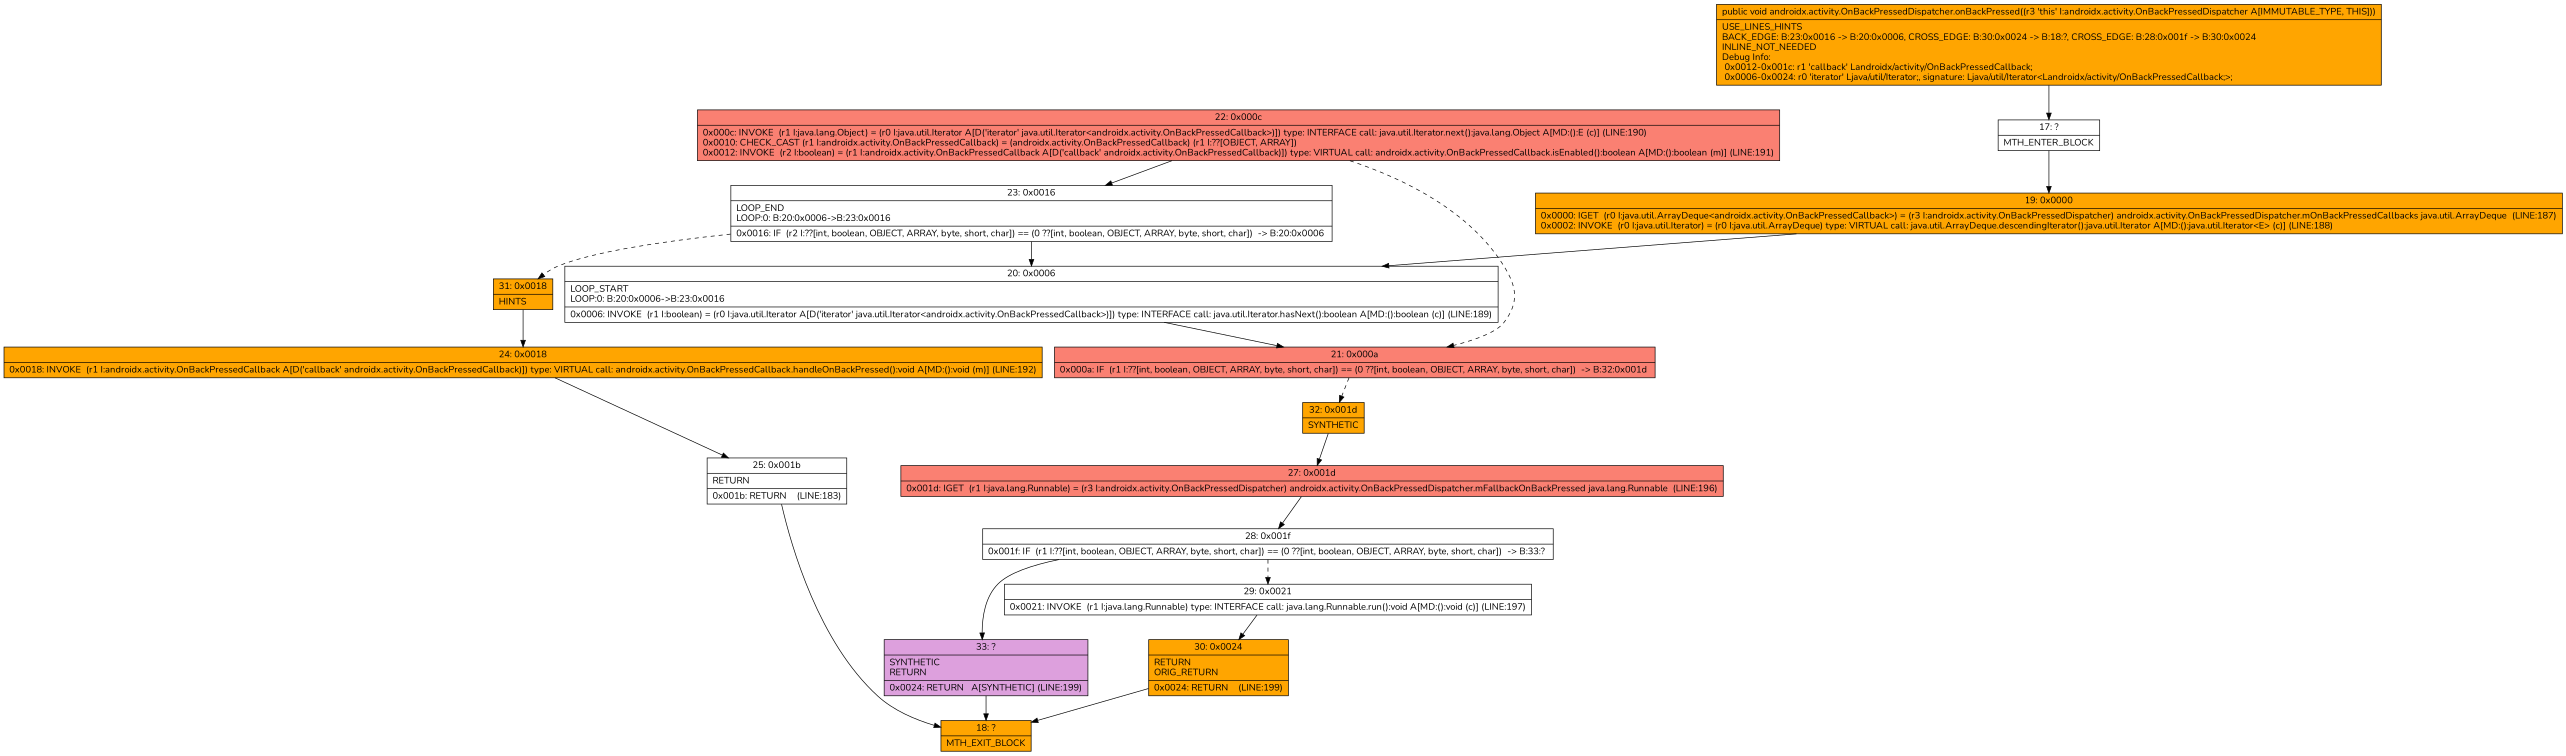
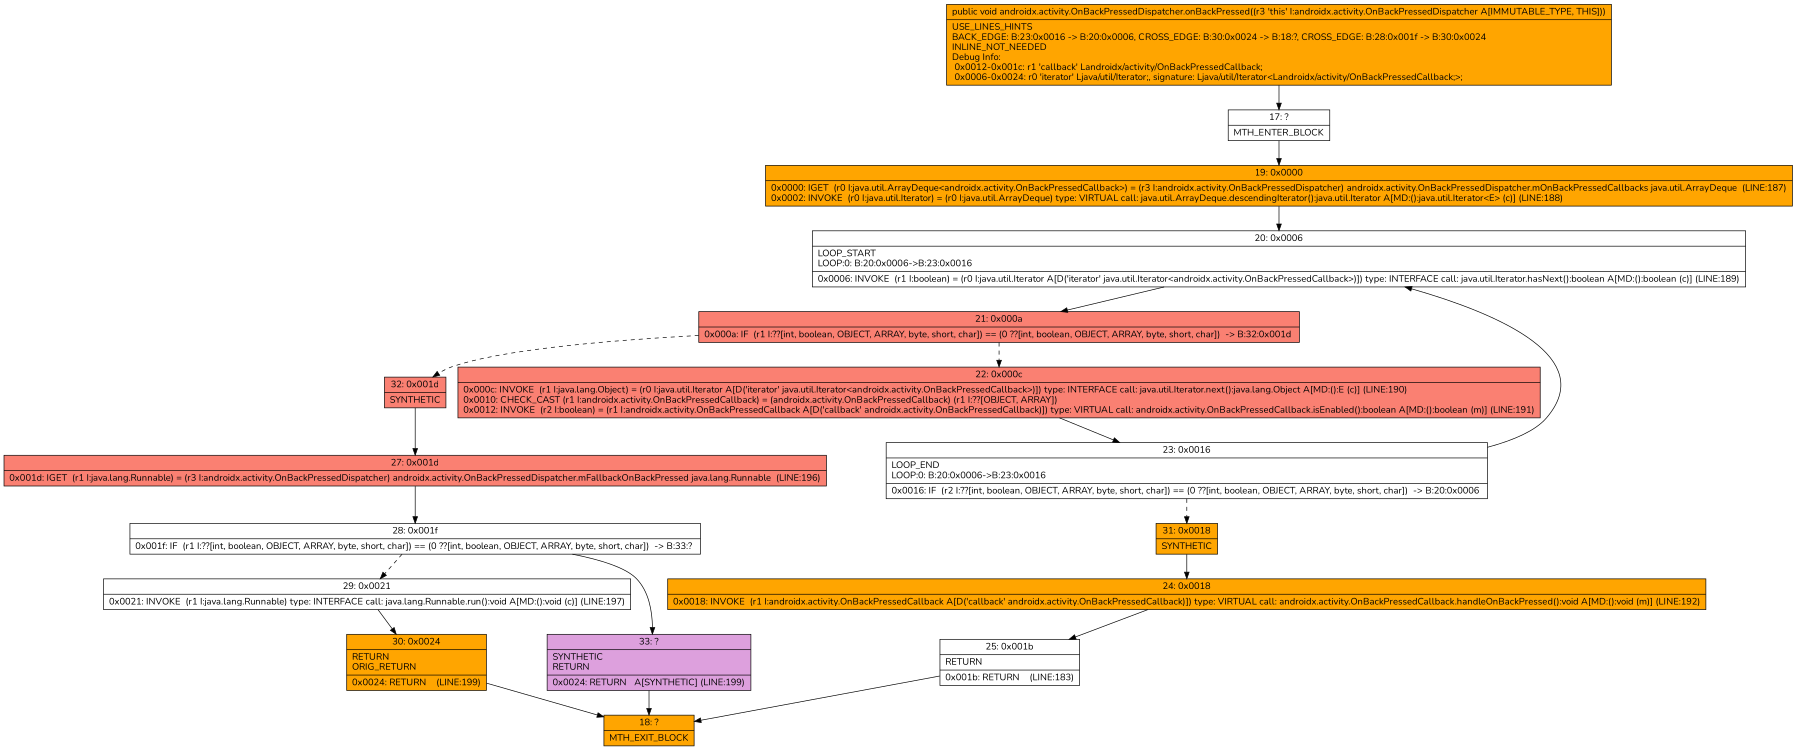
(1481, 238) -> (999, 351)
(513, 302) -> (1187, 546)
(1333, 418) -> (415, 392)
